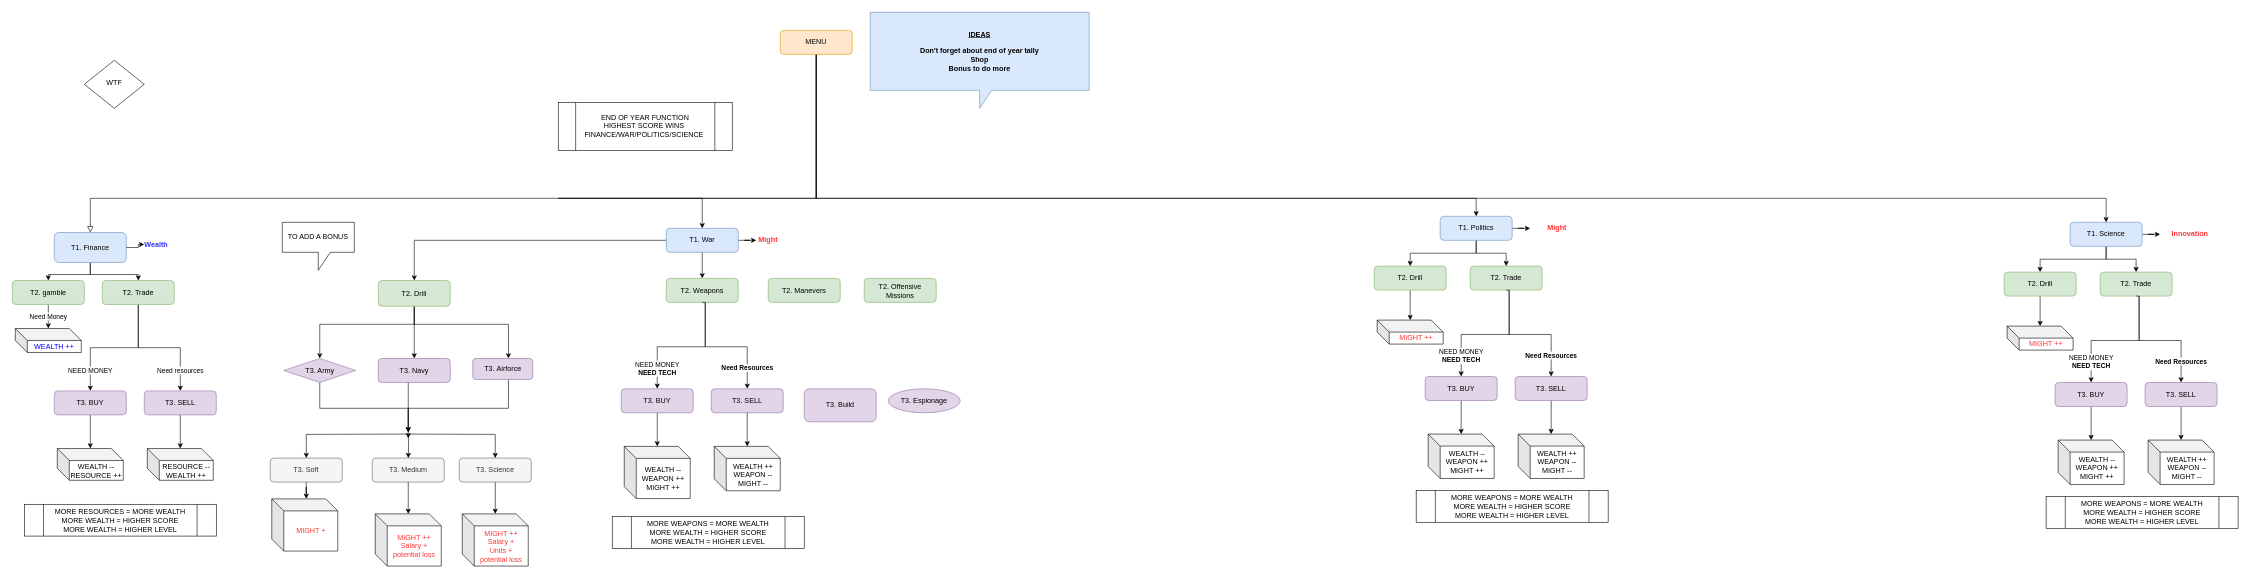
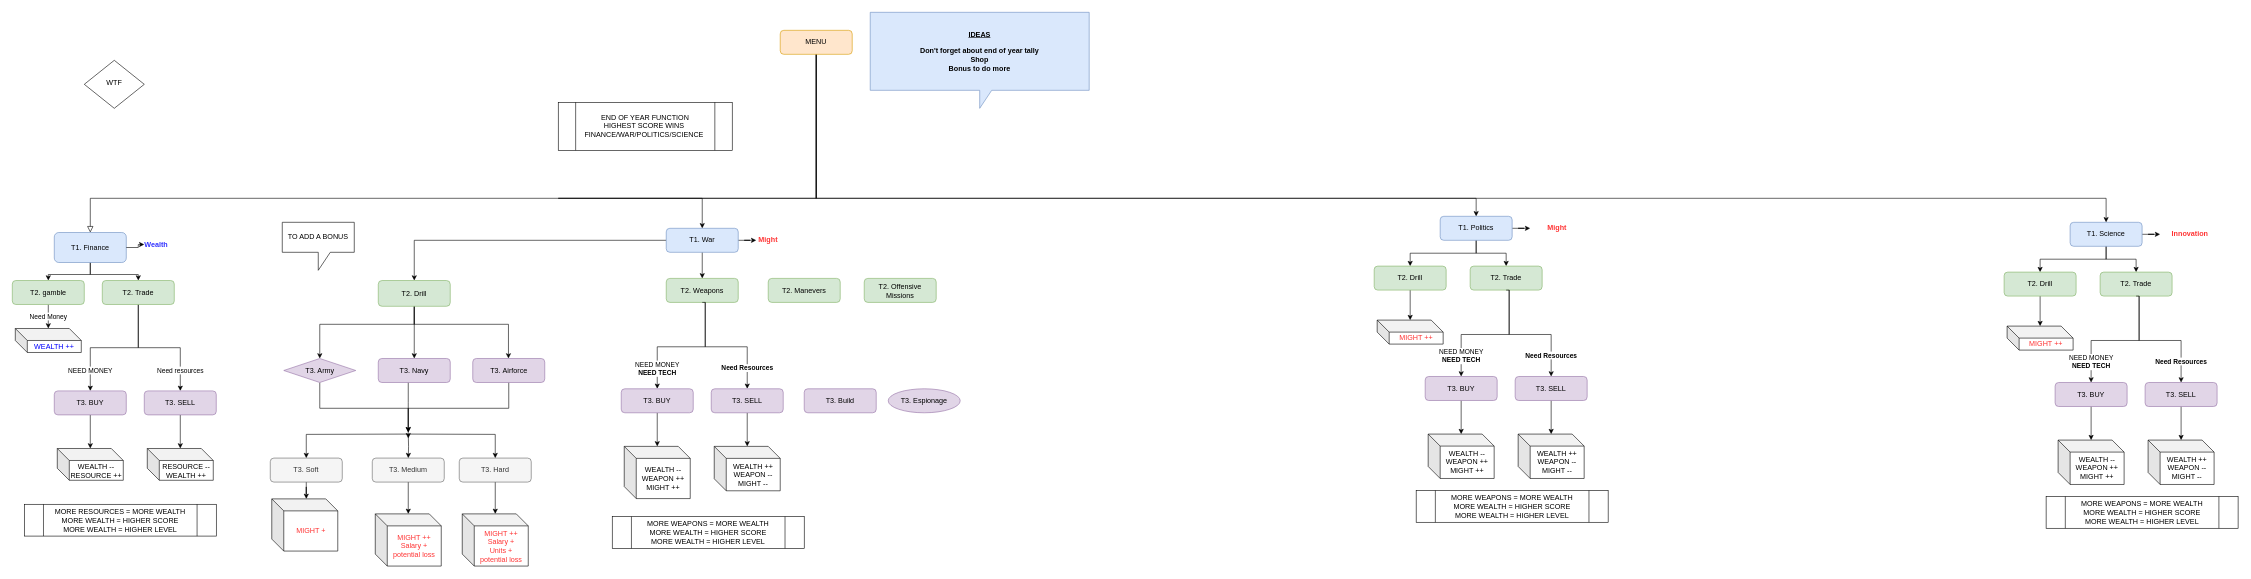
(503, 369) -> (509, 371)
(840, 405) -> (840, 401)
(495, 470) -> (495, 470)
